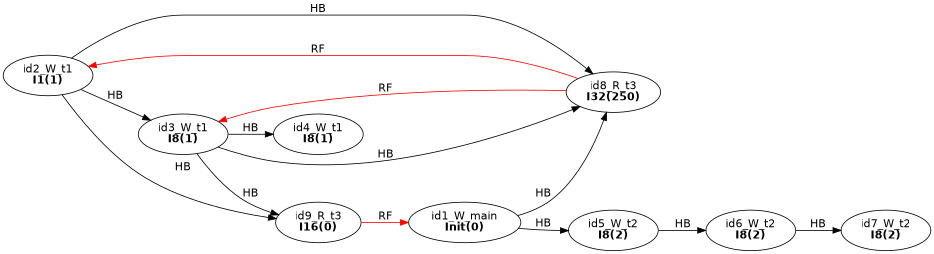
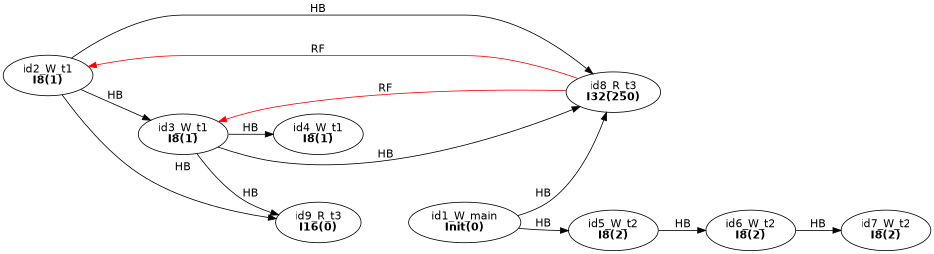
(48, 80) -> (48, 80)
(381, 222) -> none
